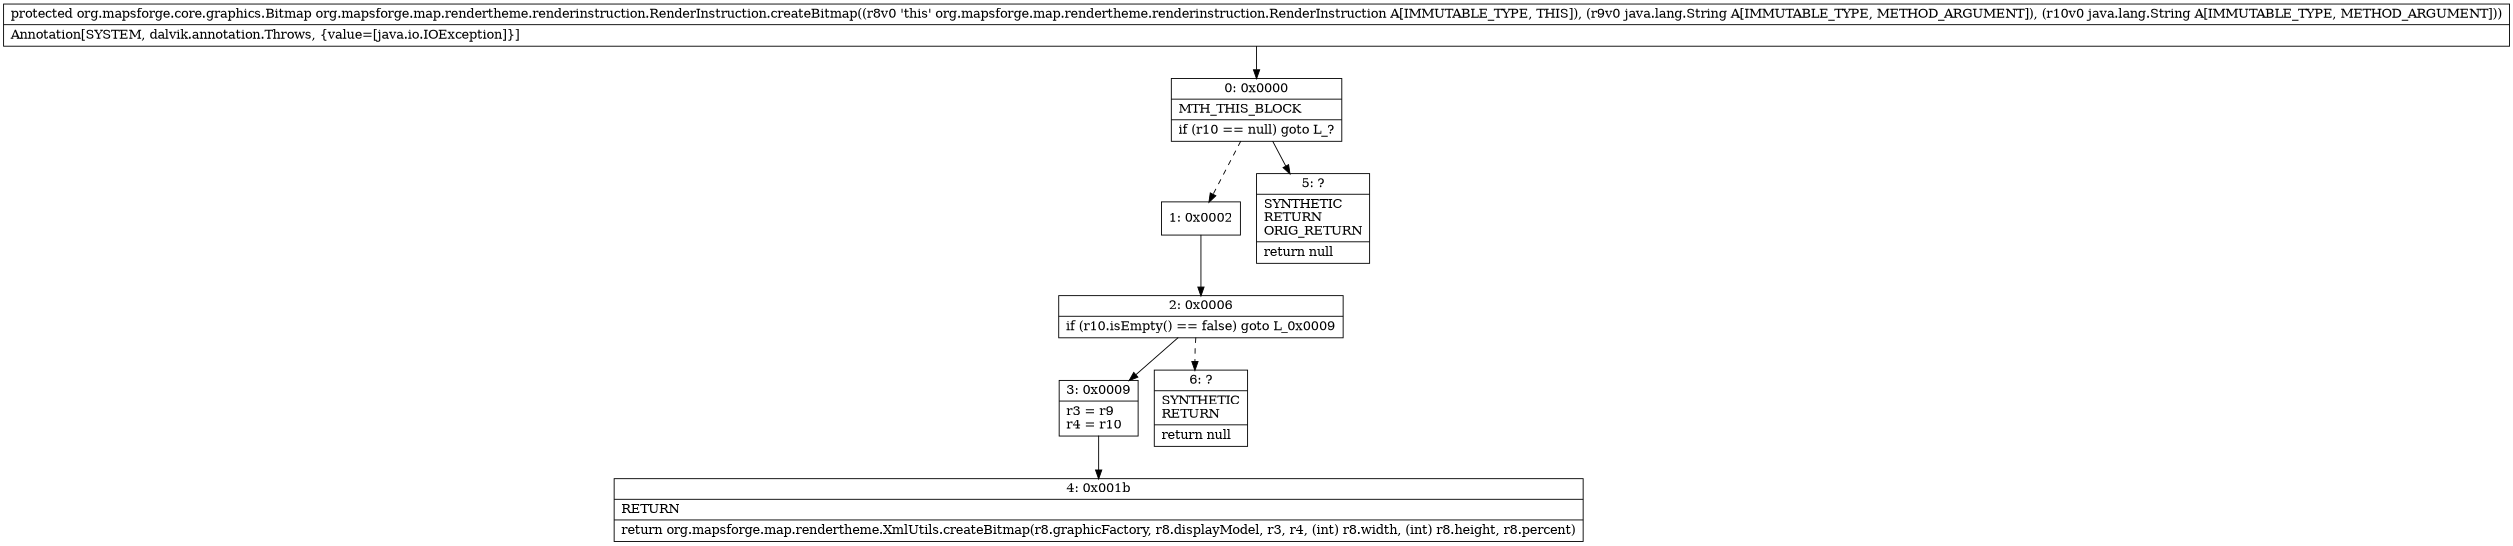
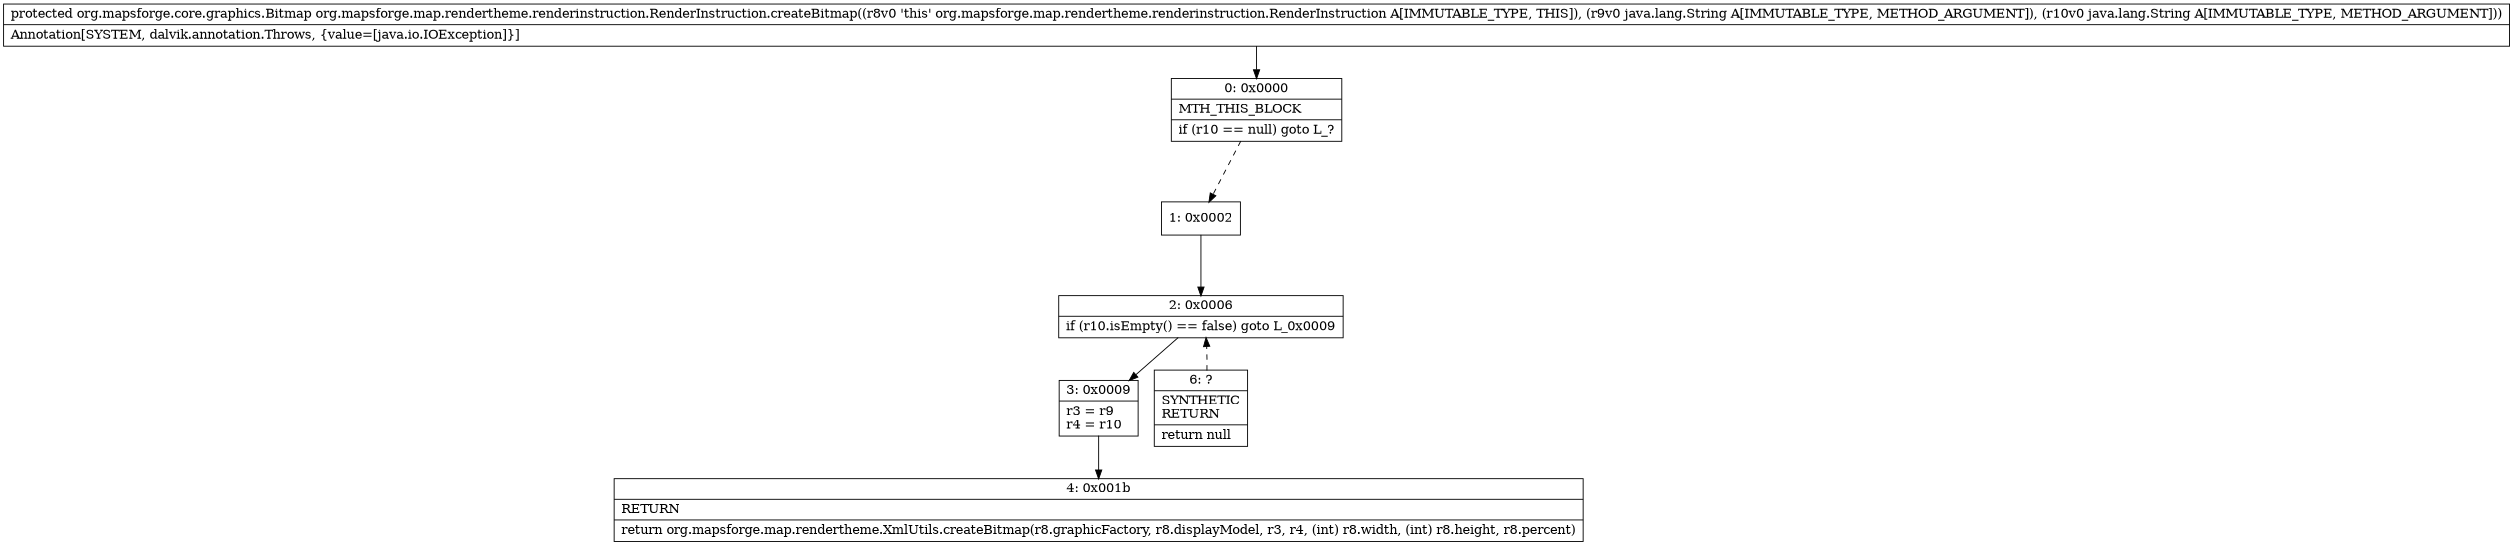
(1313, 218) -> none
(1195, 349) -> (1207, 359)
